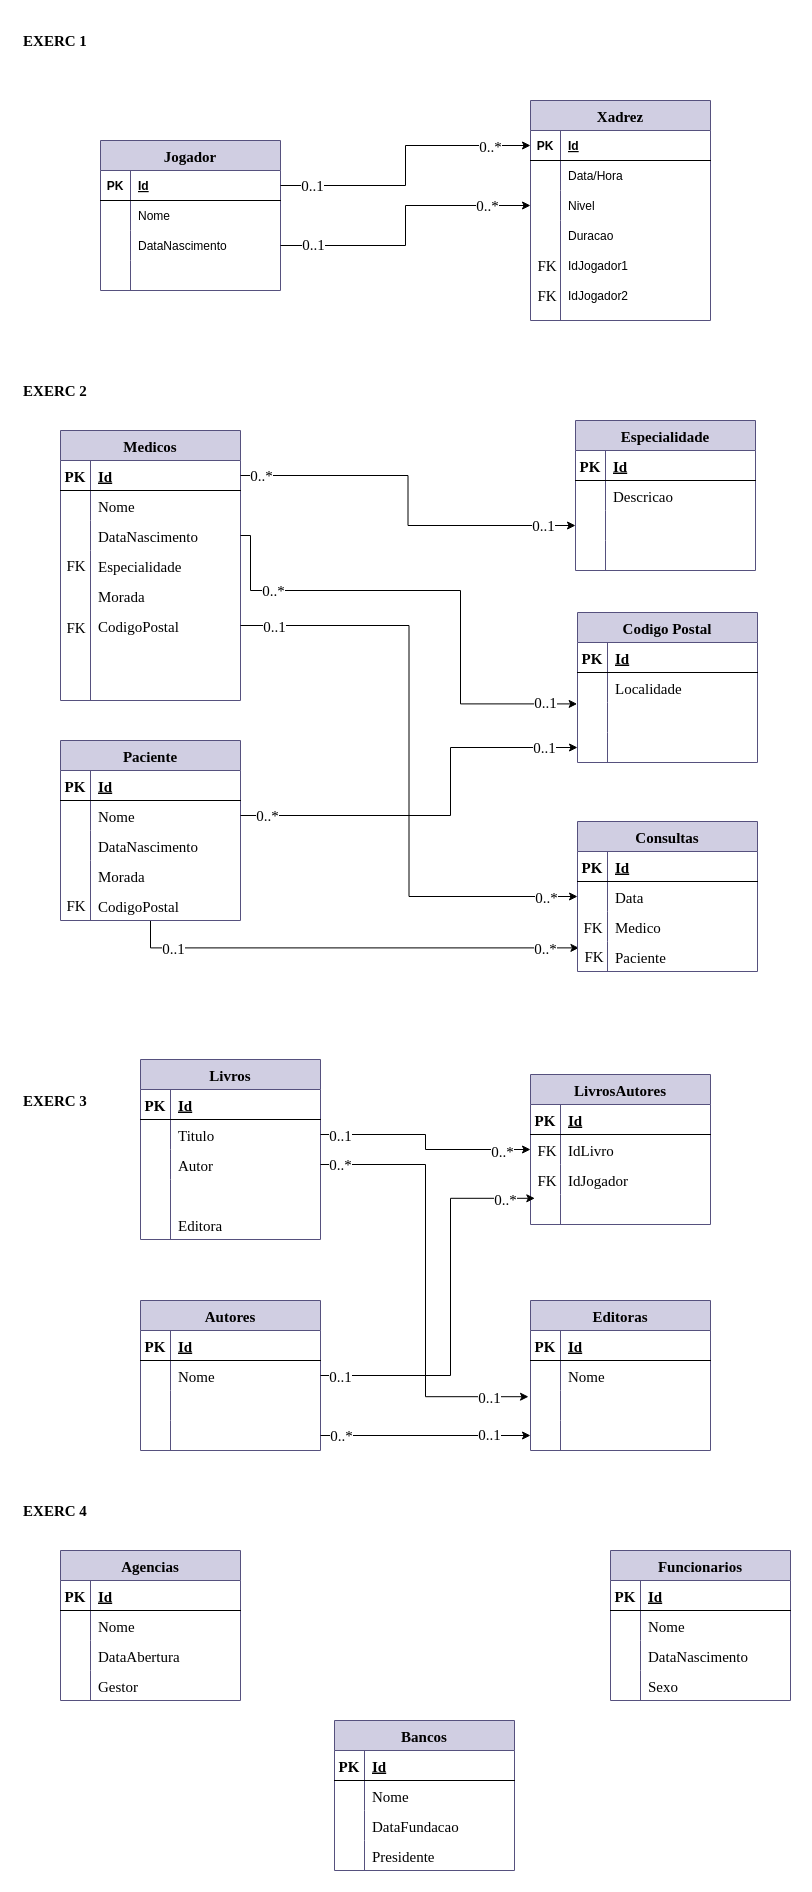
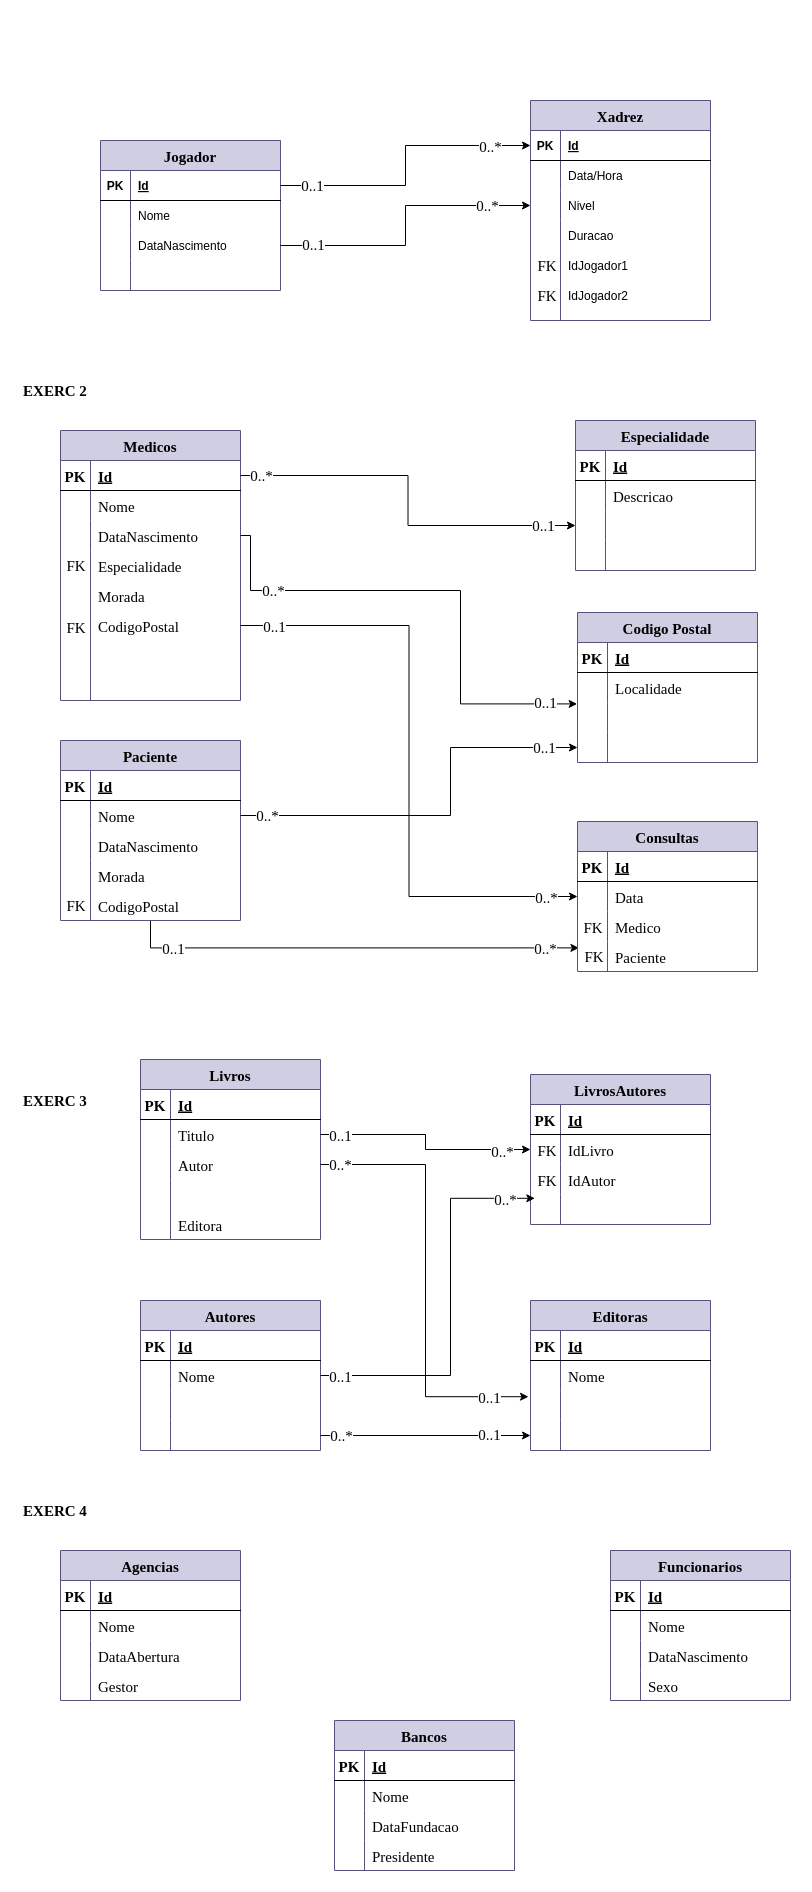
(56, 41) -> none
(606, 1181) -> (597, 1181)
